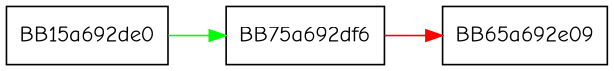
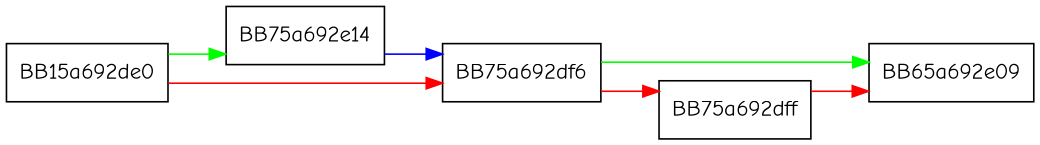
(189, 36) -> (297, 83)
none -> (305, 36)
(405, 36) -> (727, 62)
none -> (735, 110)
